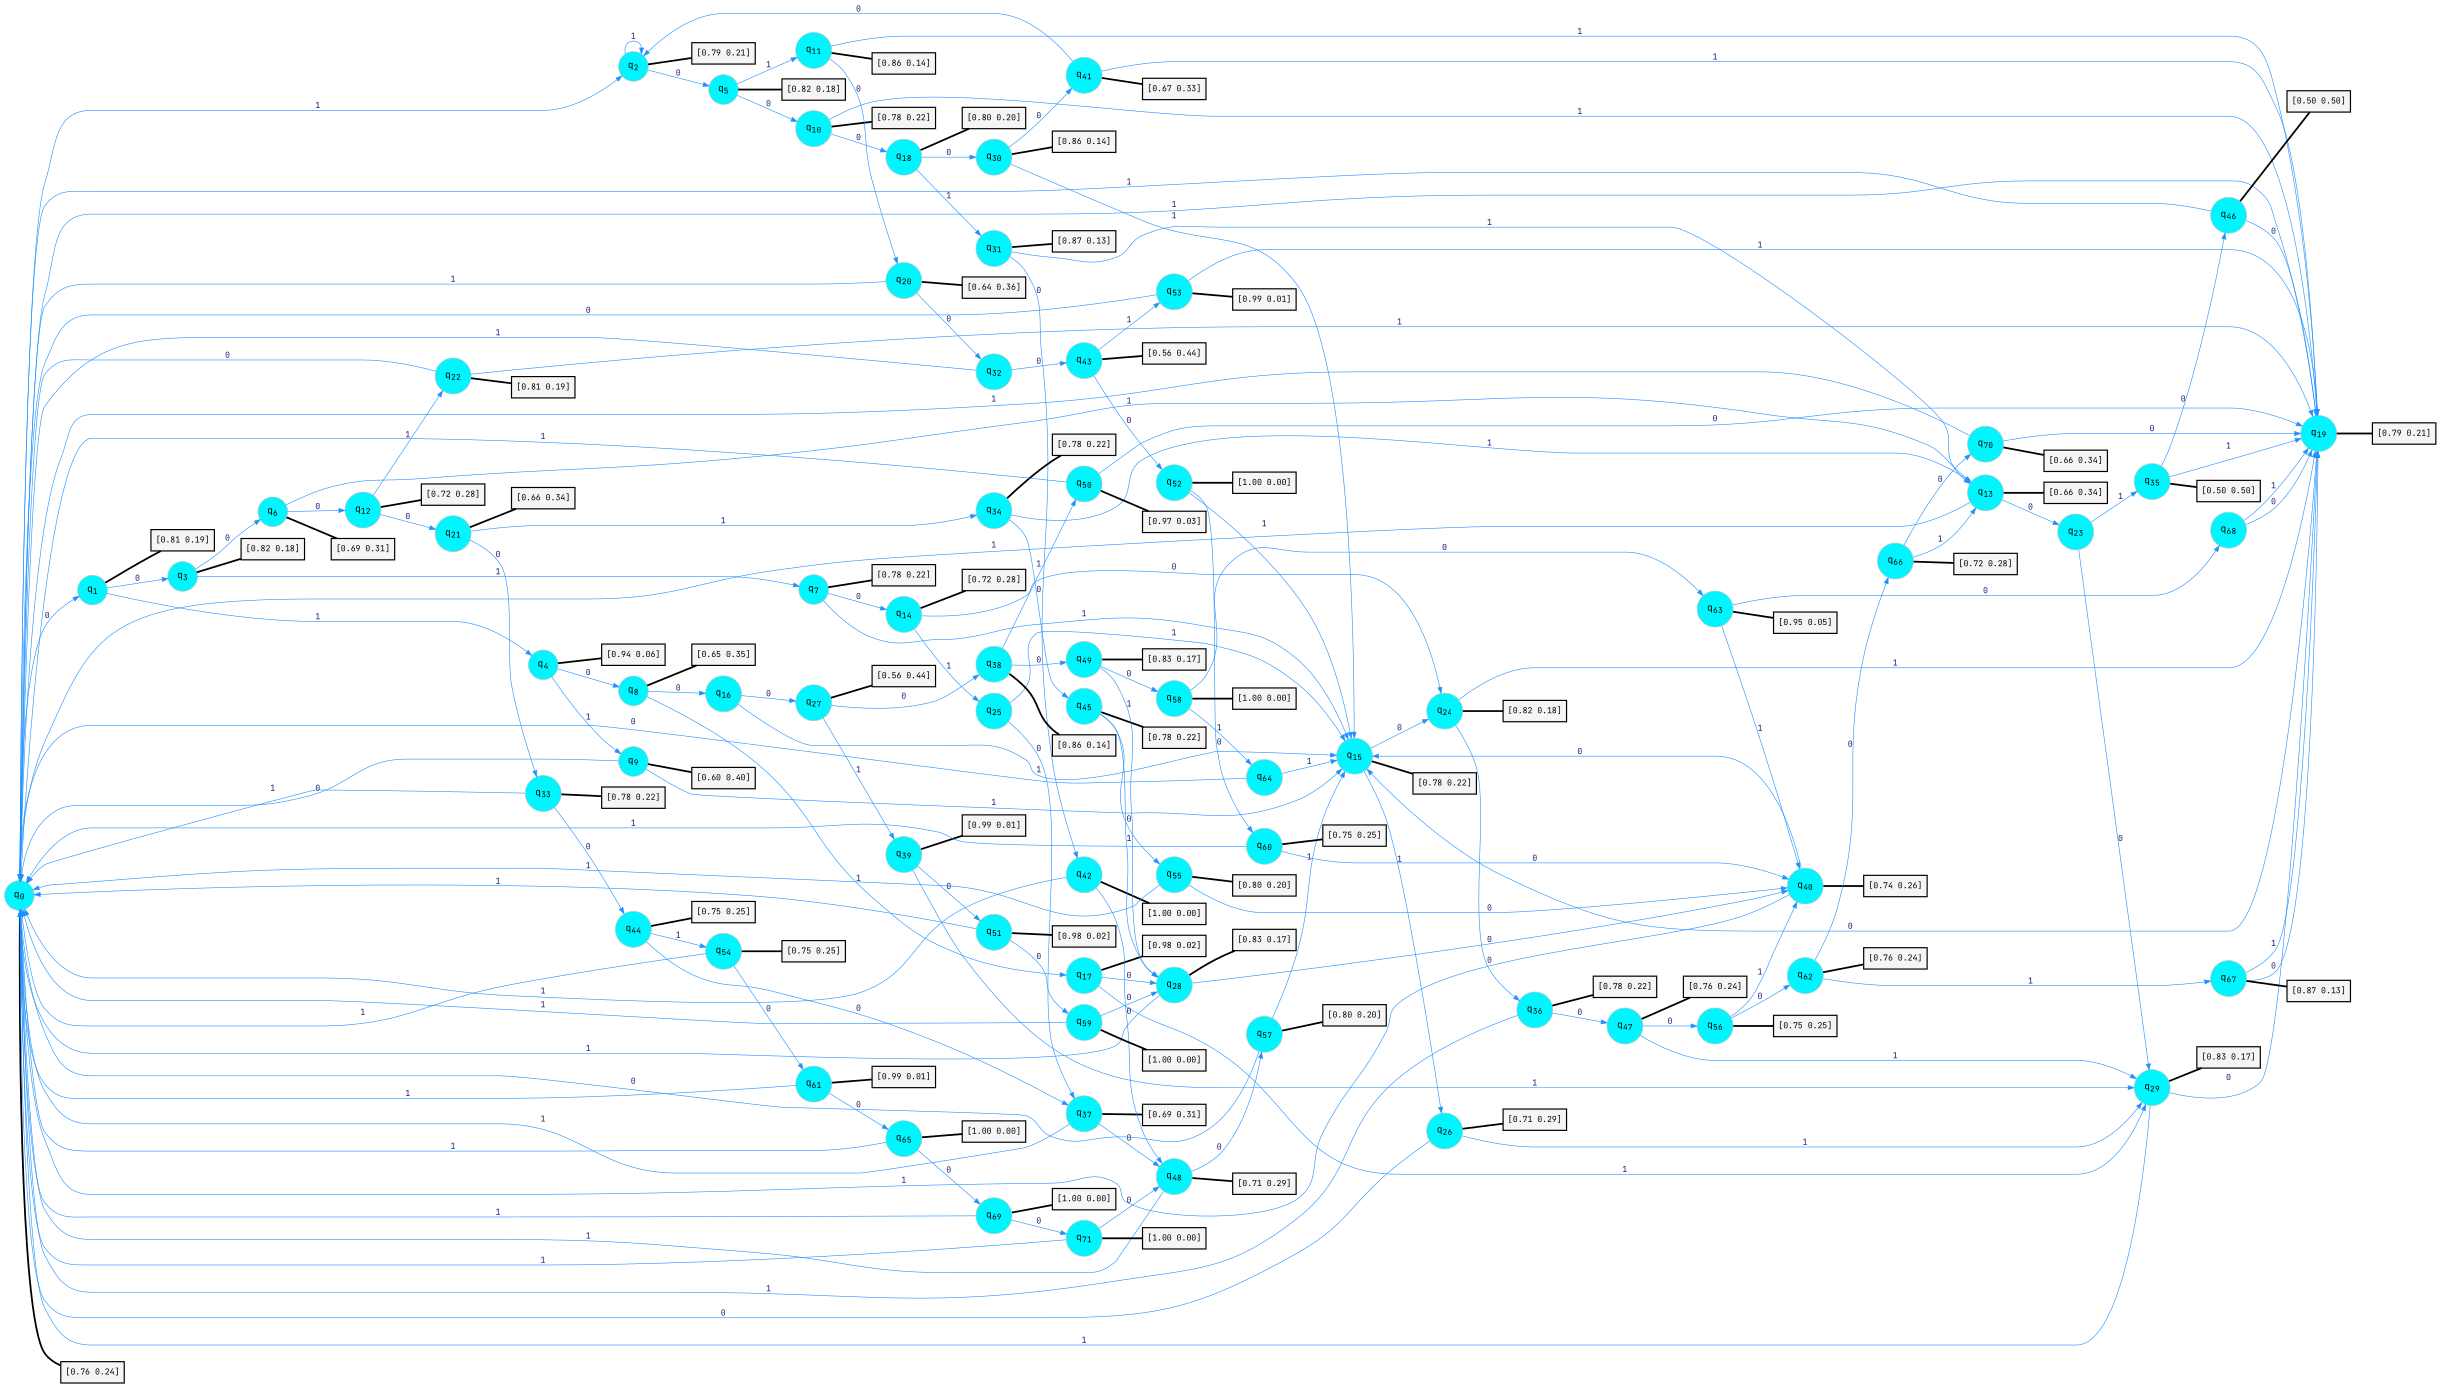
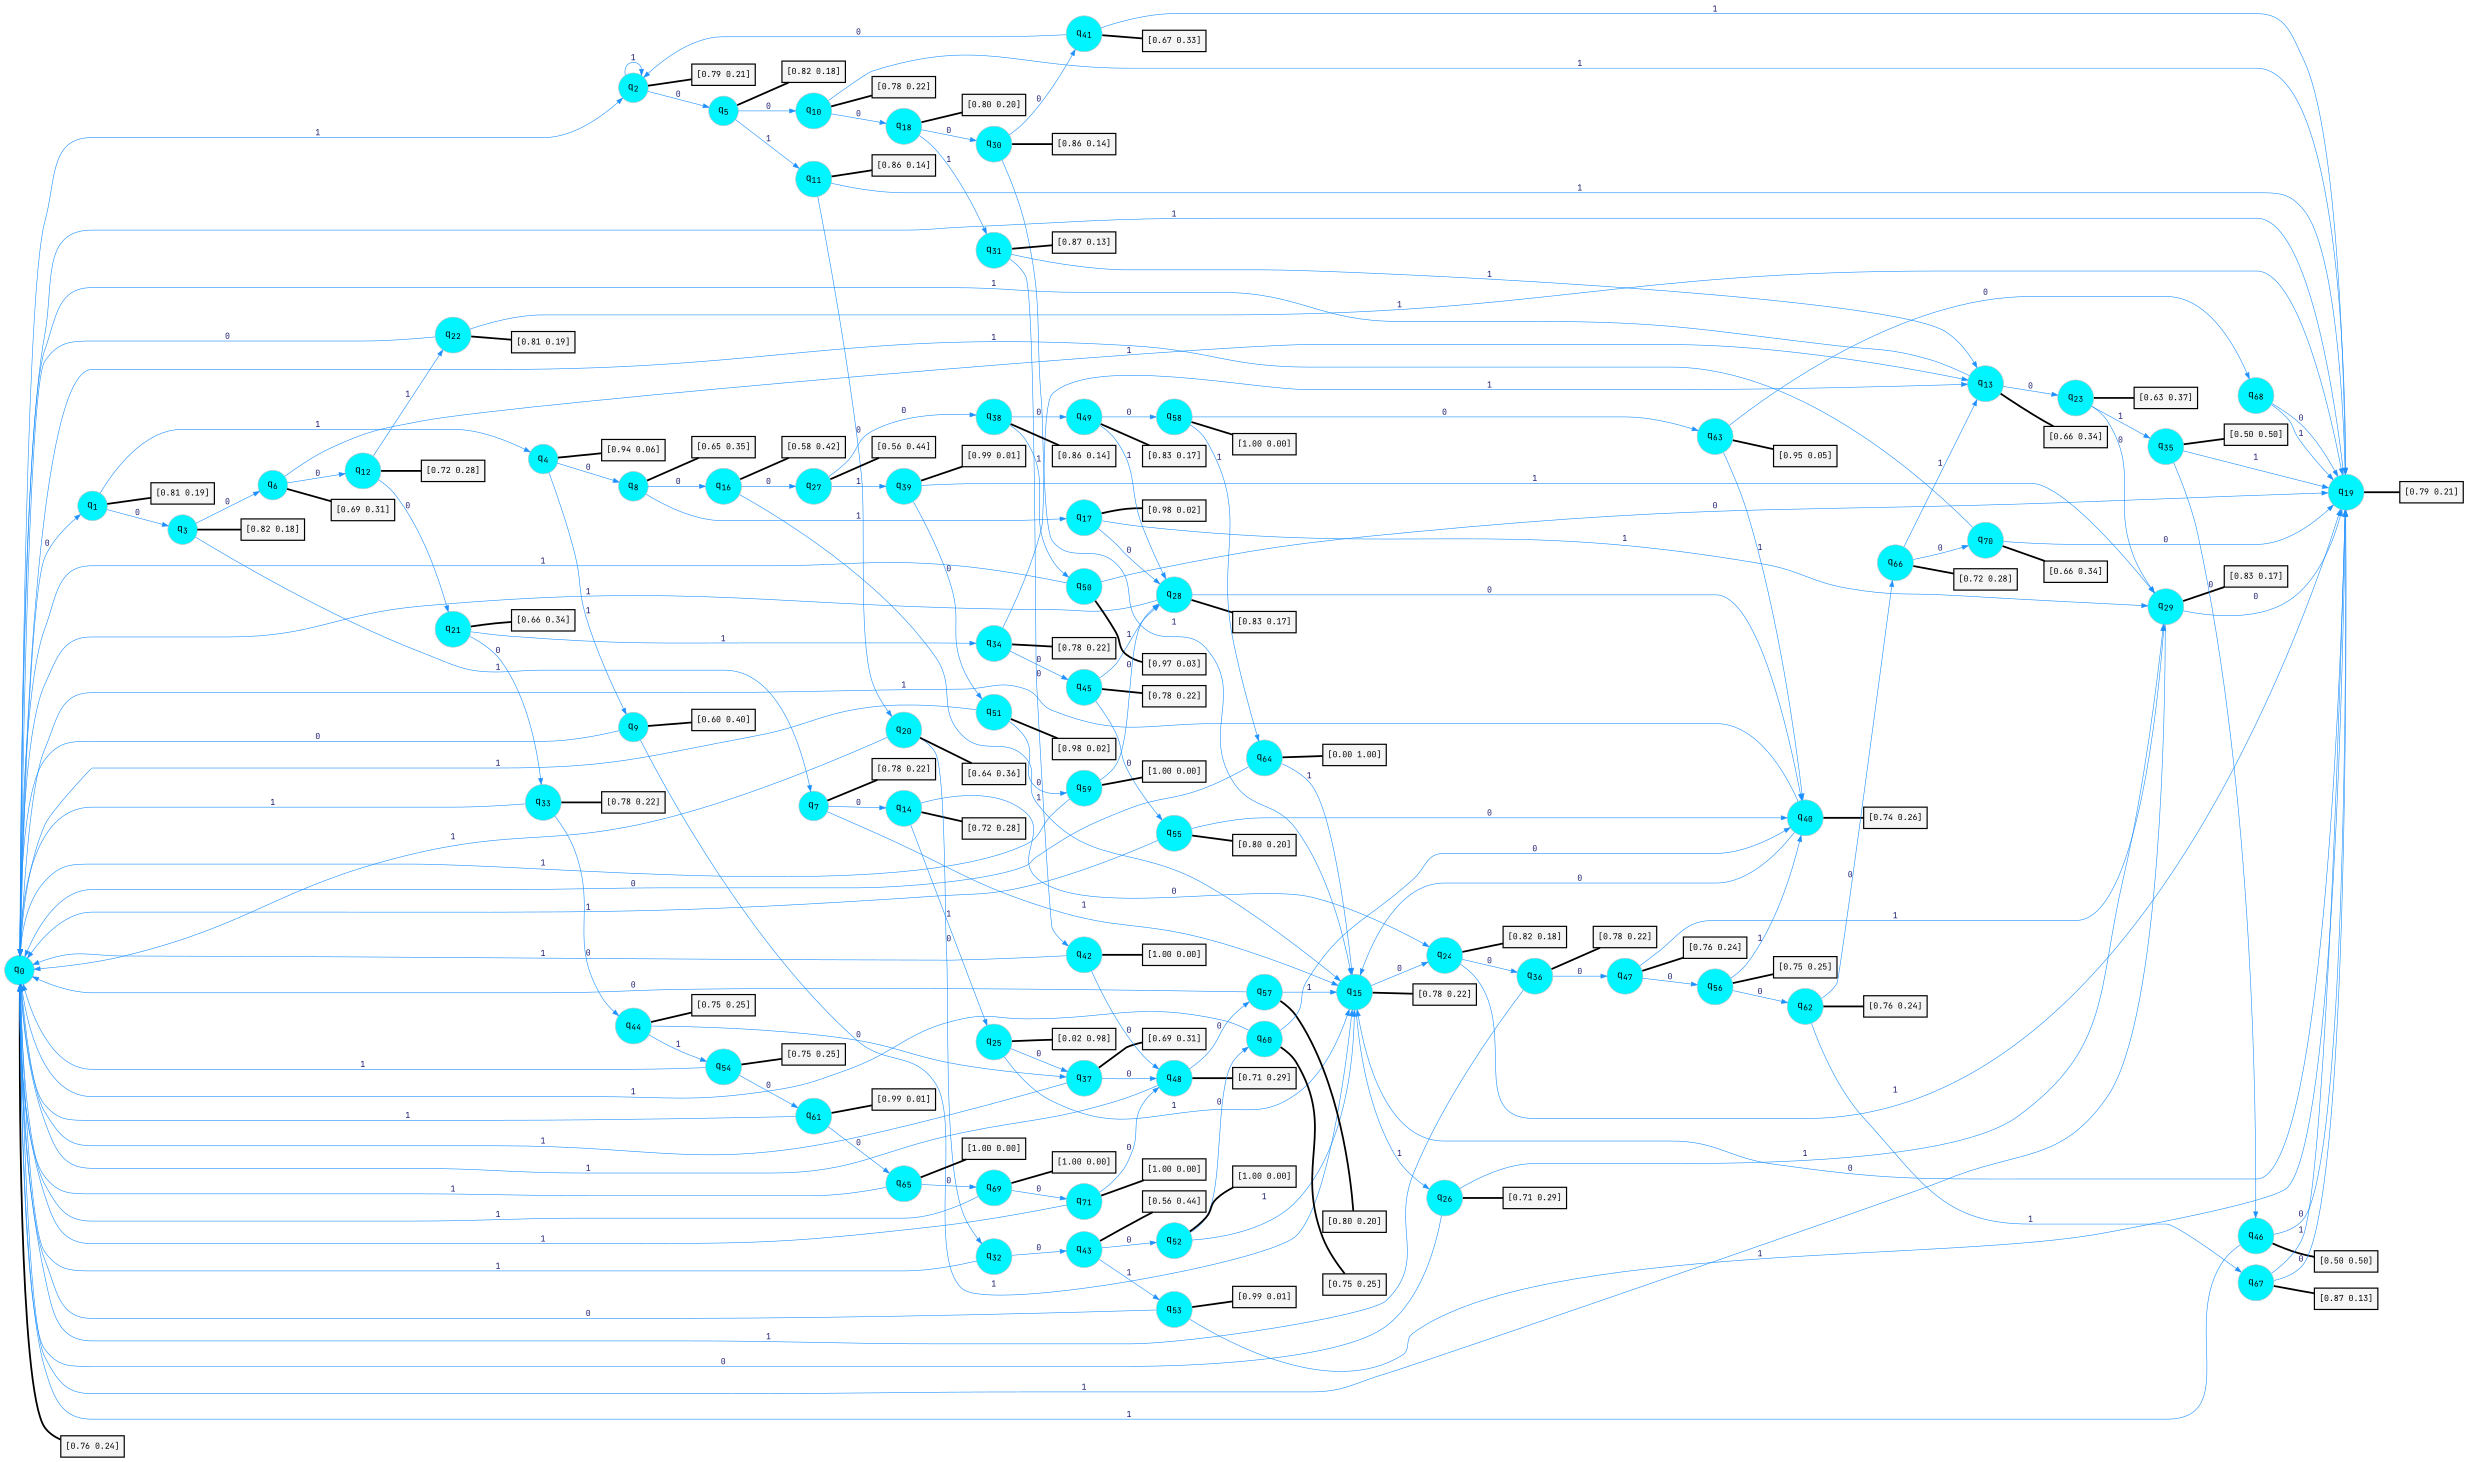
none -> (2166, 398)
none -> (814, 447)
none -> (1355, 755)
none -> (1084, 1039)
